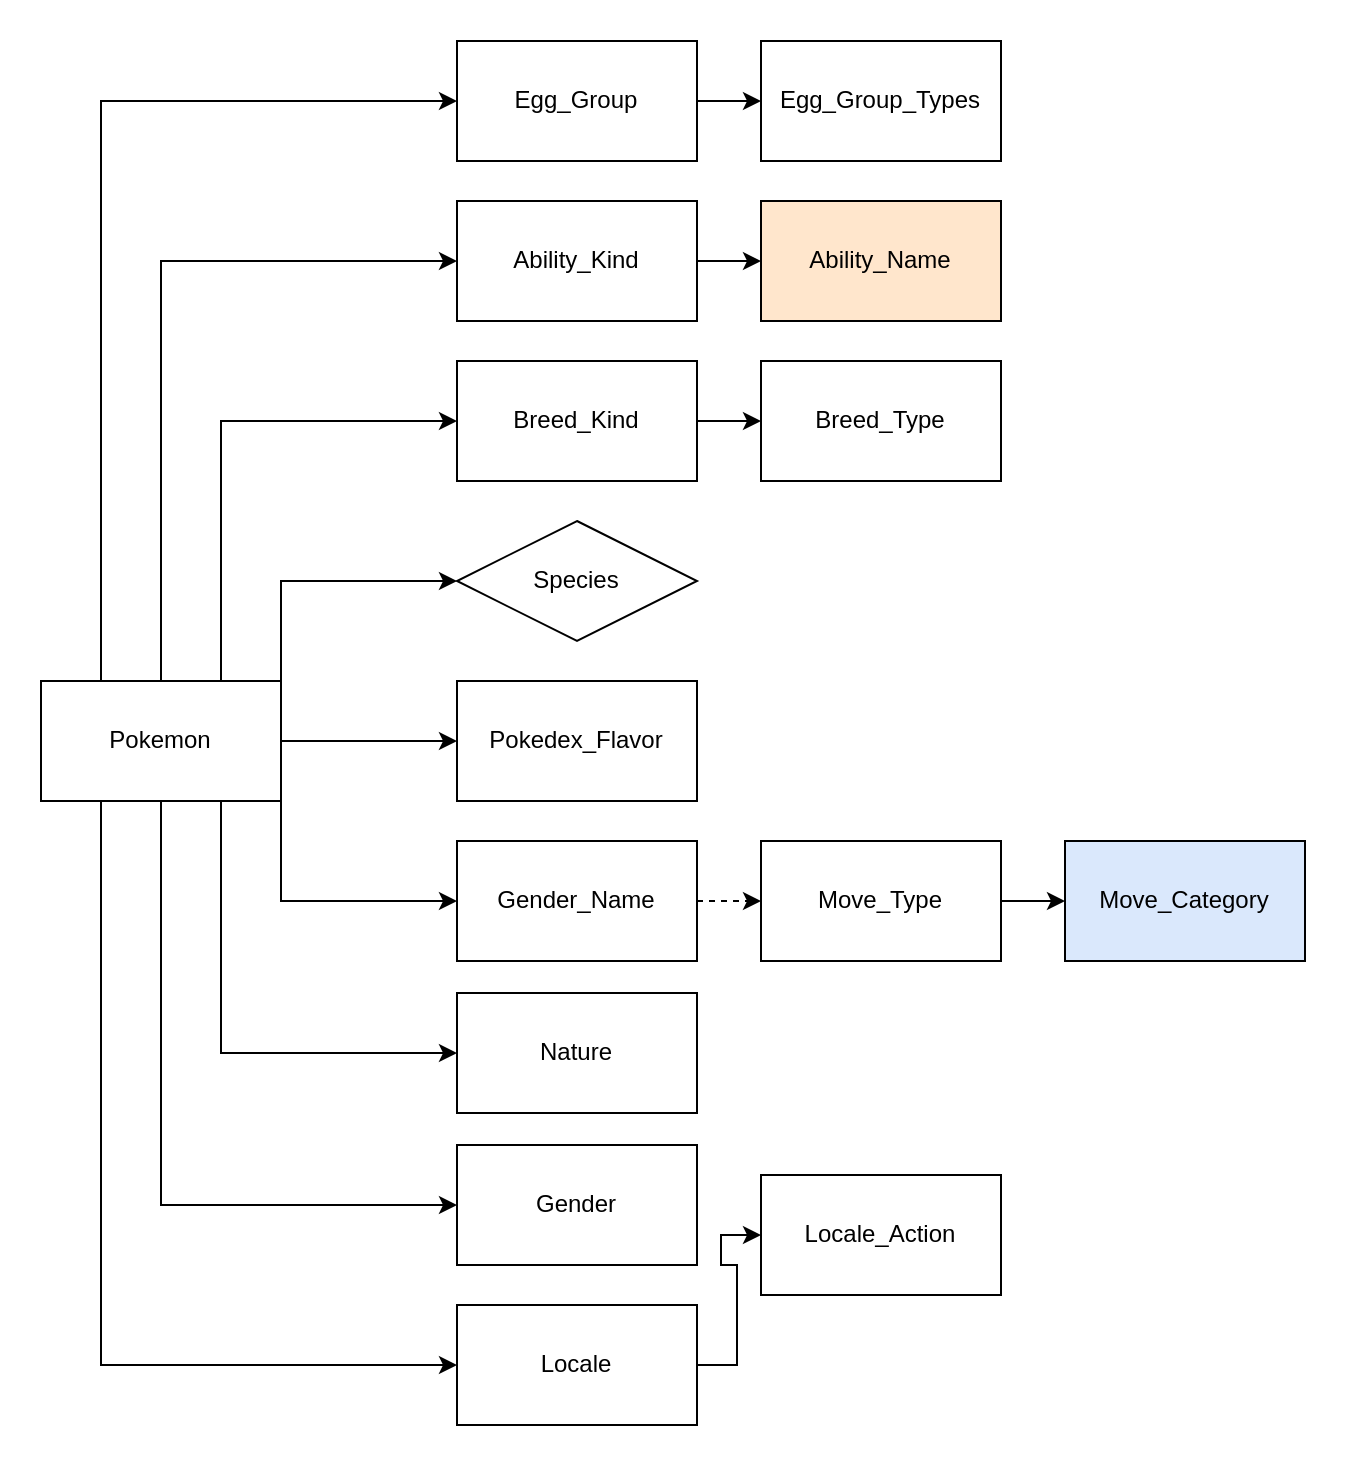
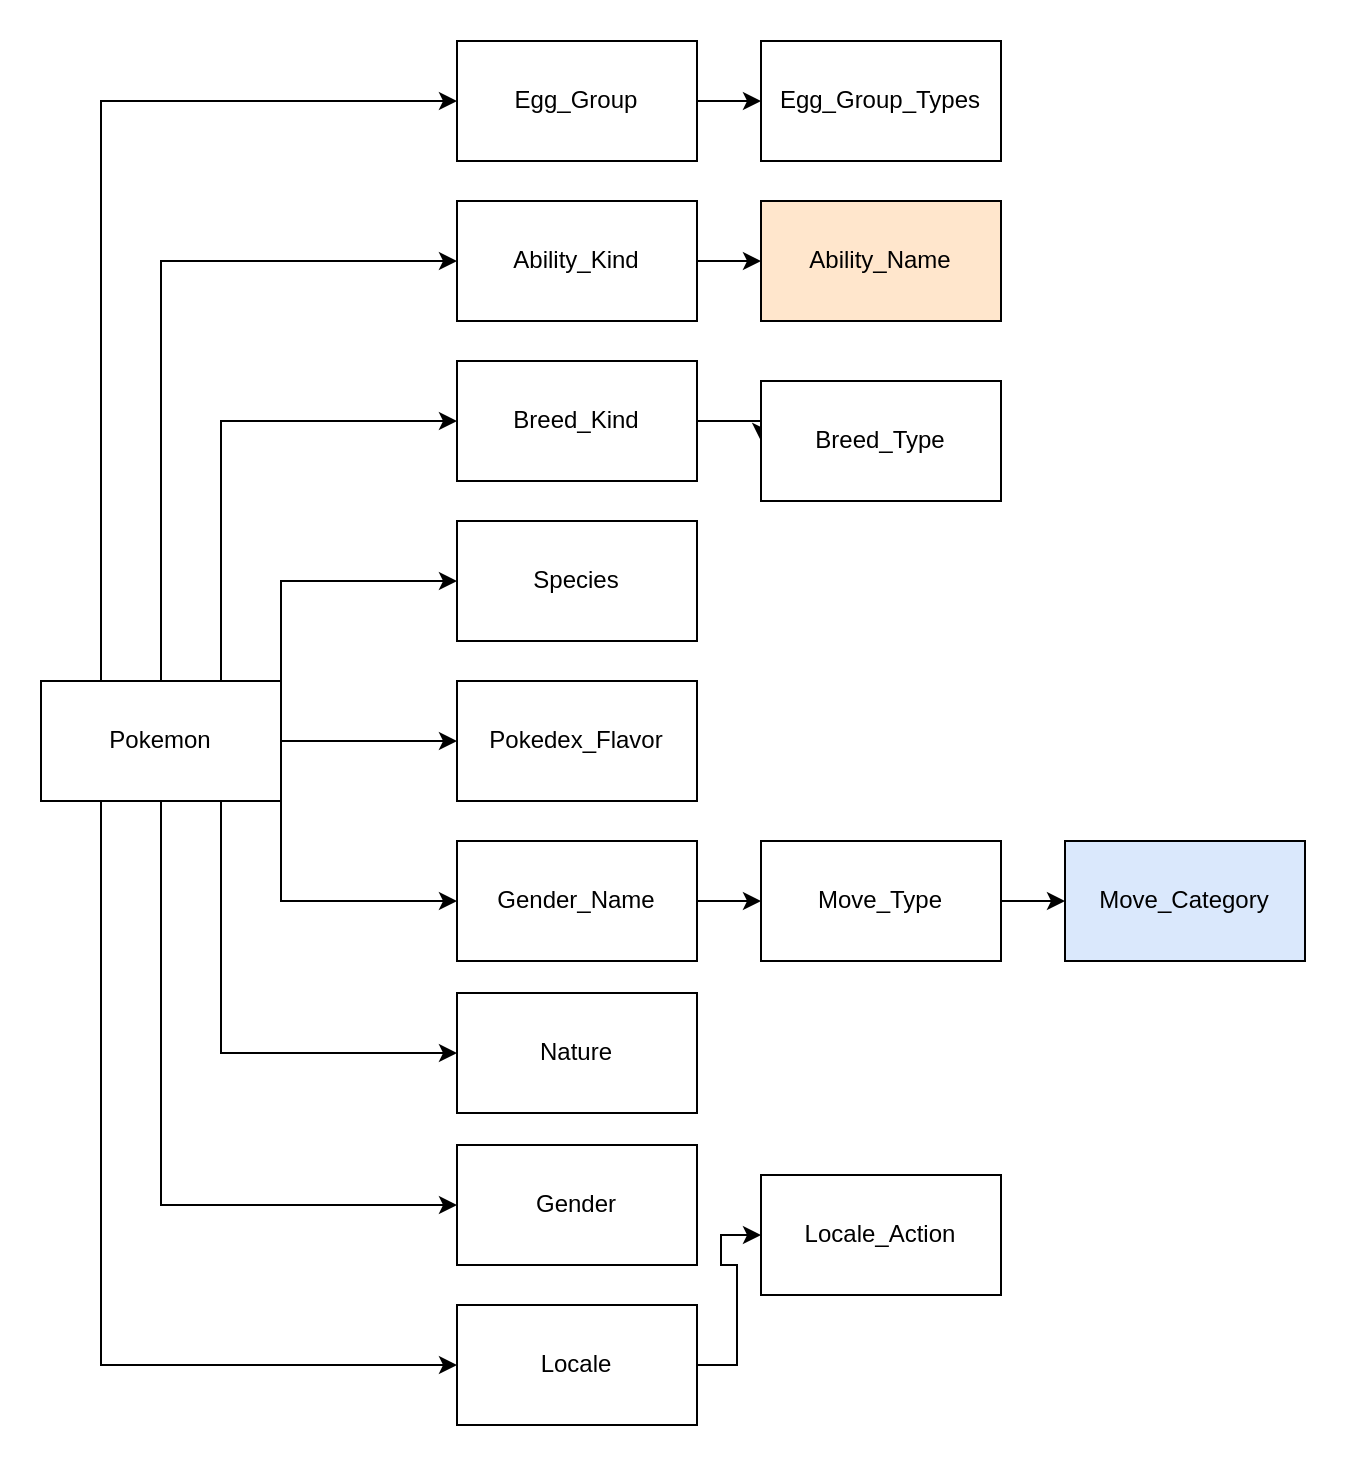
(881, 421) -> (881, 441)
(577, 581) -> (577, 581)
(722, 901) -> (722, 901)
